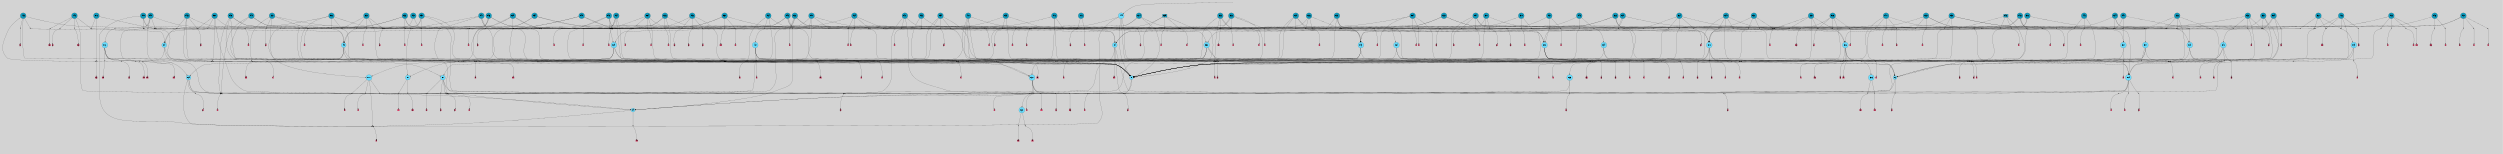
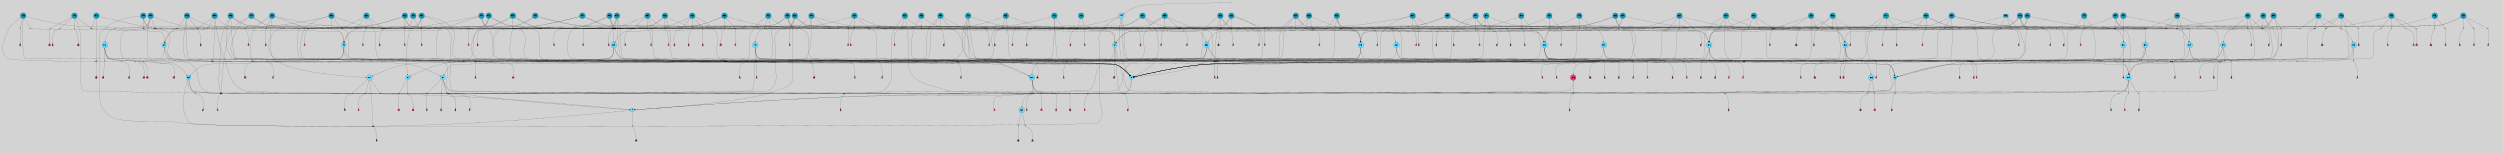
(1165, 16) -> (1165, 16)
(1570, 78) -> (1573, 78)
